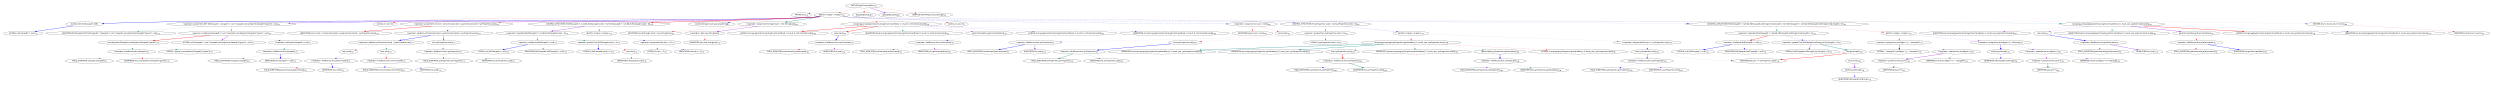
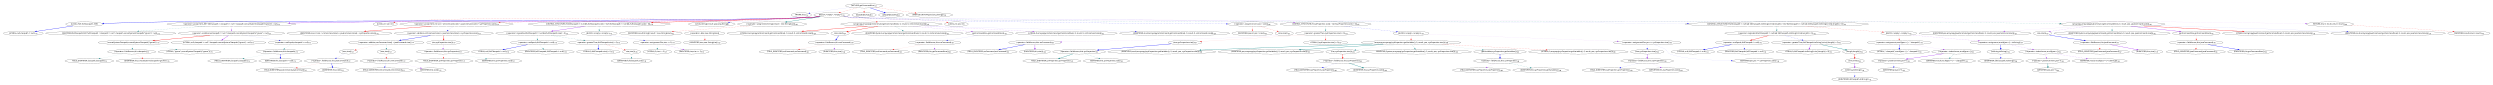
(877, 10) -> (877, 10)
(738, 29) -> none
(1814, 57) -> (1855, 56)
